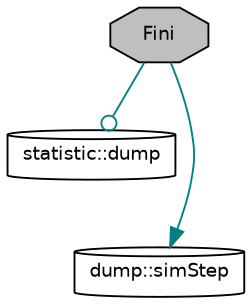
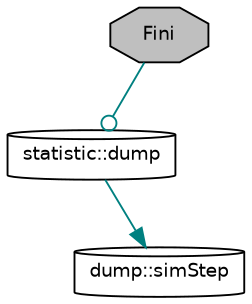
(194, 145) -> (120, 205)
